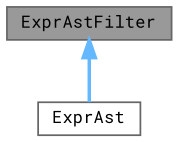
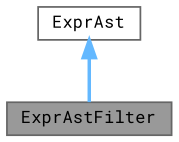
(89, 80) -> (89, 80)
